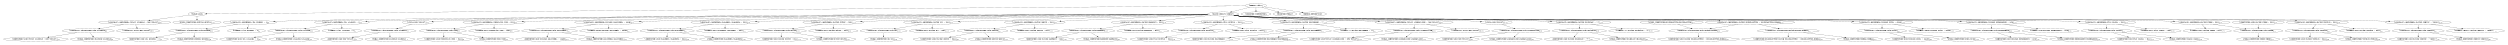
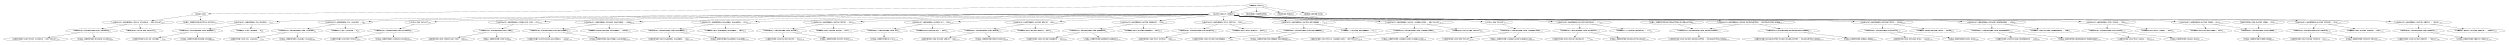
(494, 31) -> none
